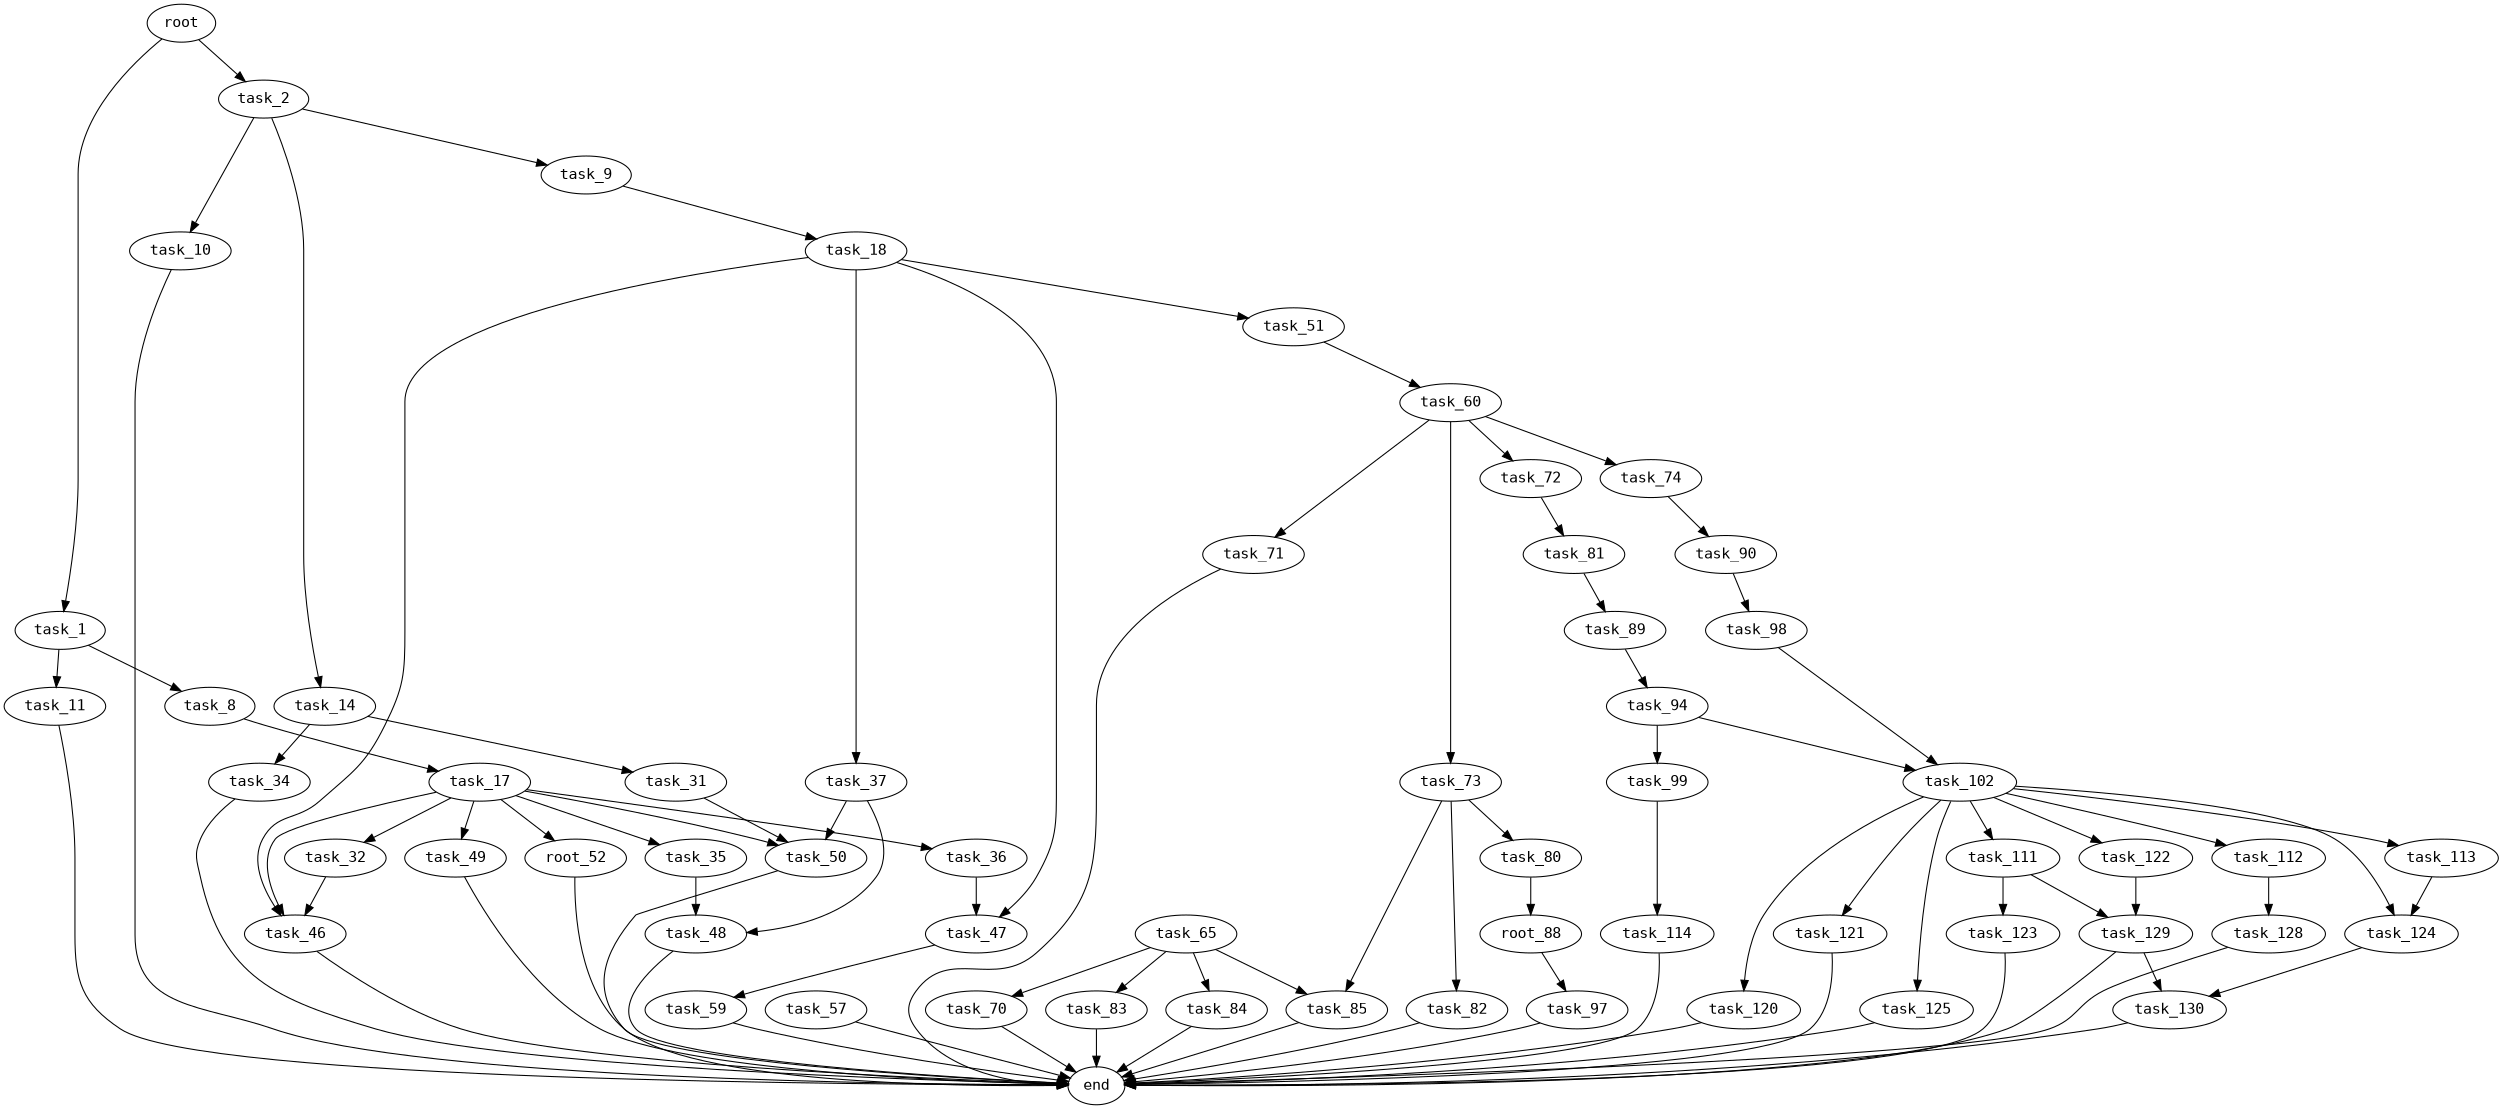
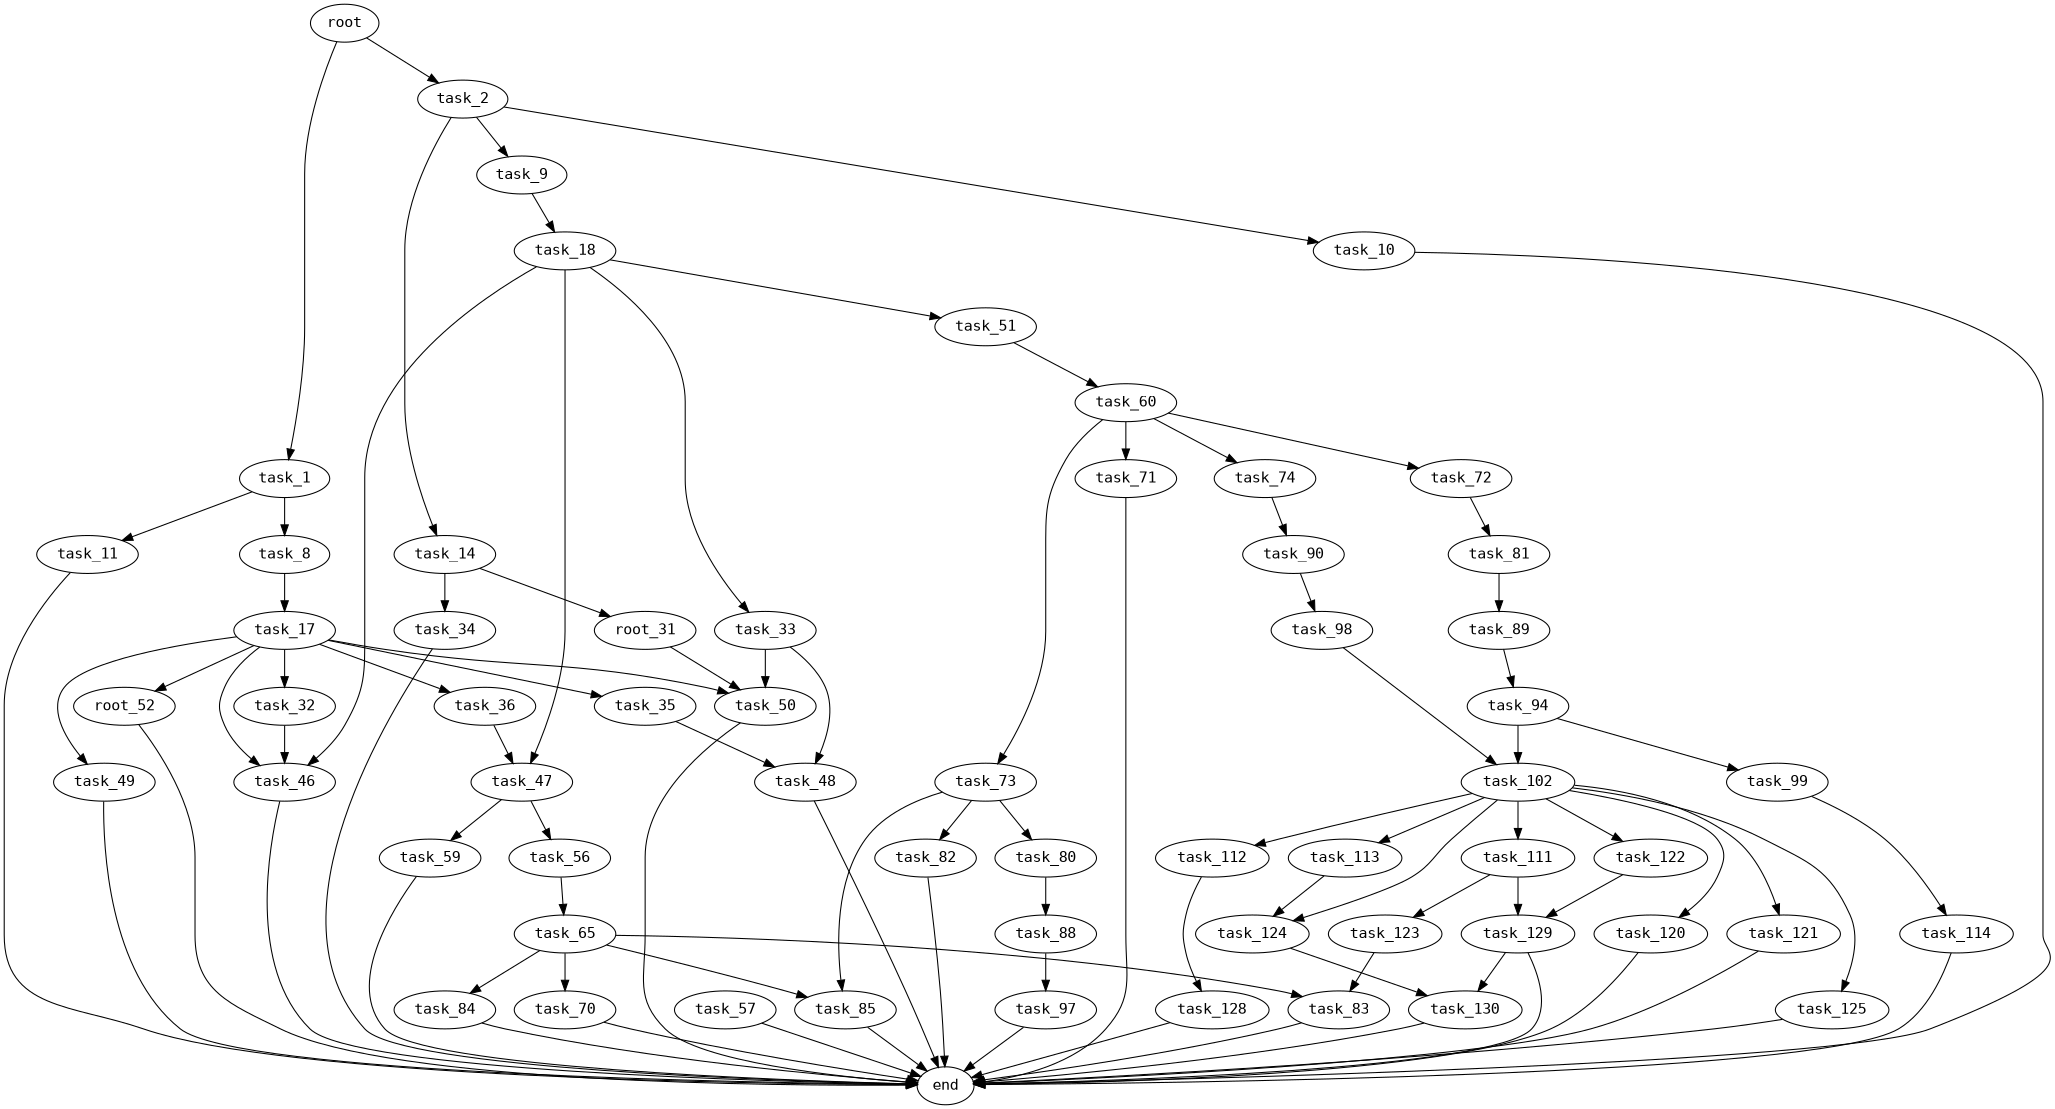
(676, 782) -> (645, 630)
(856, 782) -> (765, 630)
none -> (560, 858)
(1531, 934) -> (1046, 934)
(1603, 1078) -> (1365, 967)
